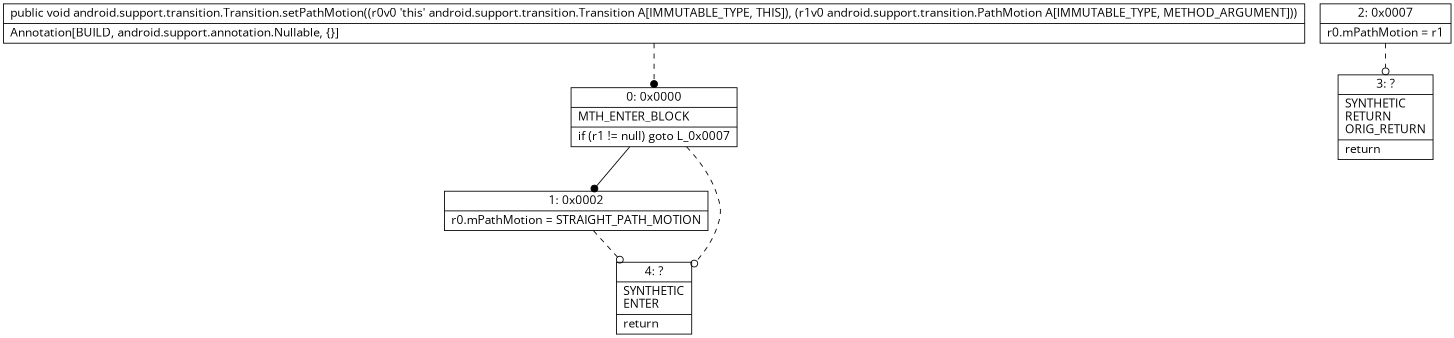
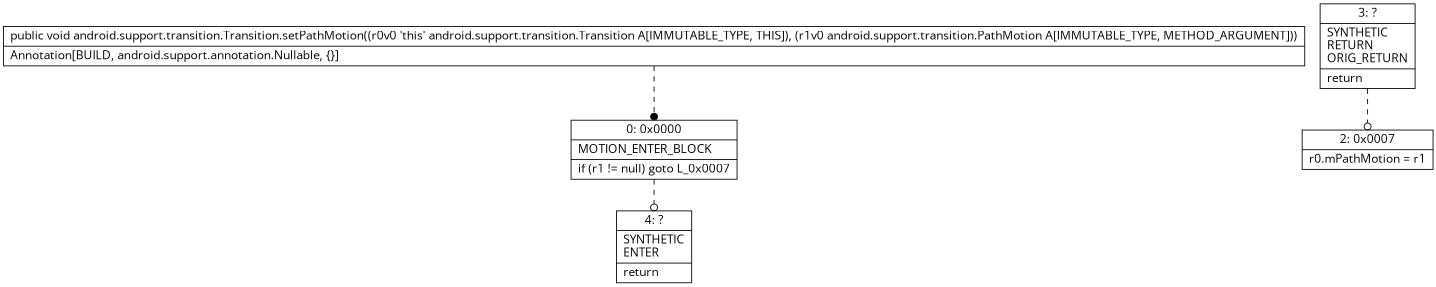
(1386, 55) -> (1368, 106)
(634, 117) -> (645, 149)
(576, 211) -> none
